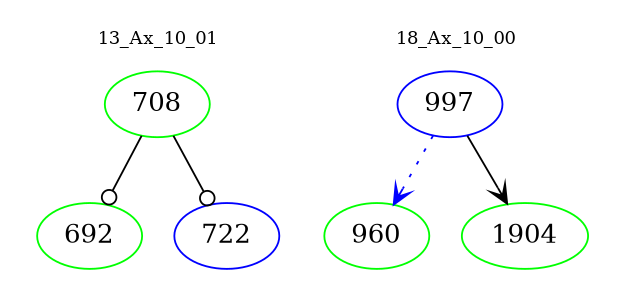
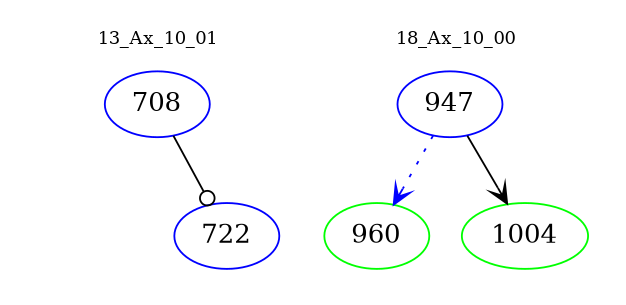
(157, 104) -> (157, 104)
(450, 104) -> (450, 104)
(90, 236) -> none
(525, 236) -> (525, 236)
